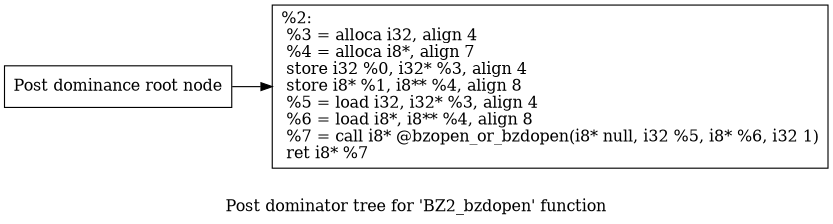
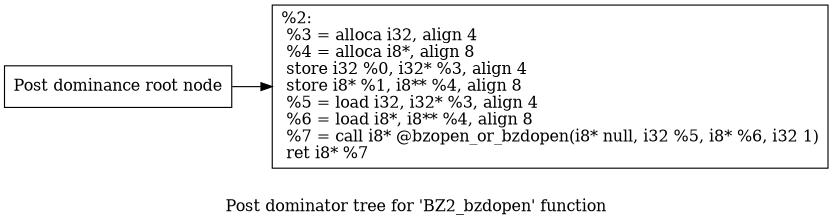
(378, 52) -> (378, 52)
